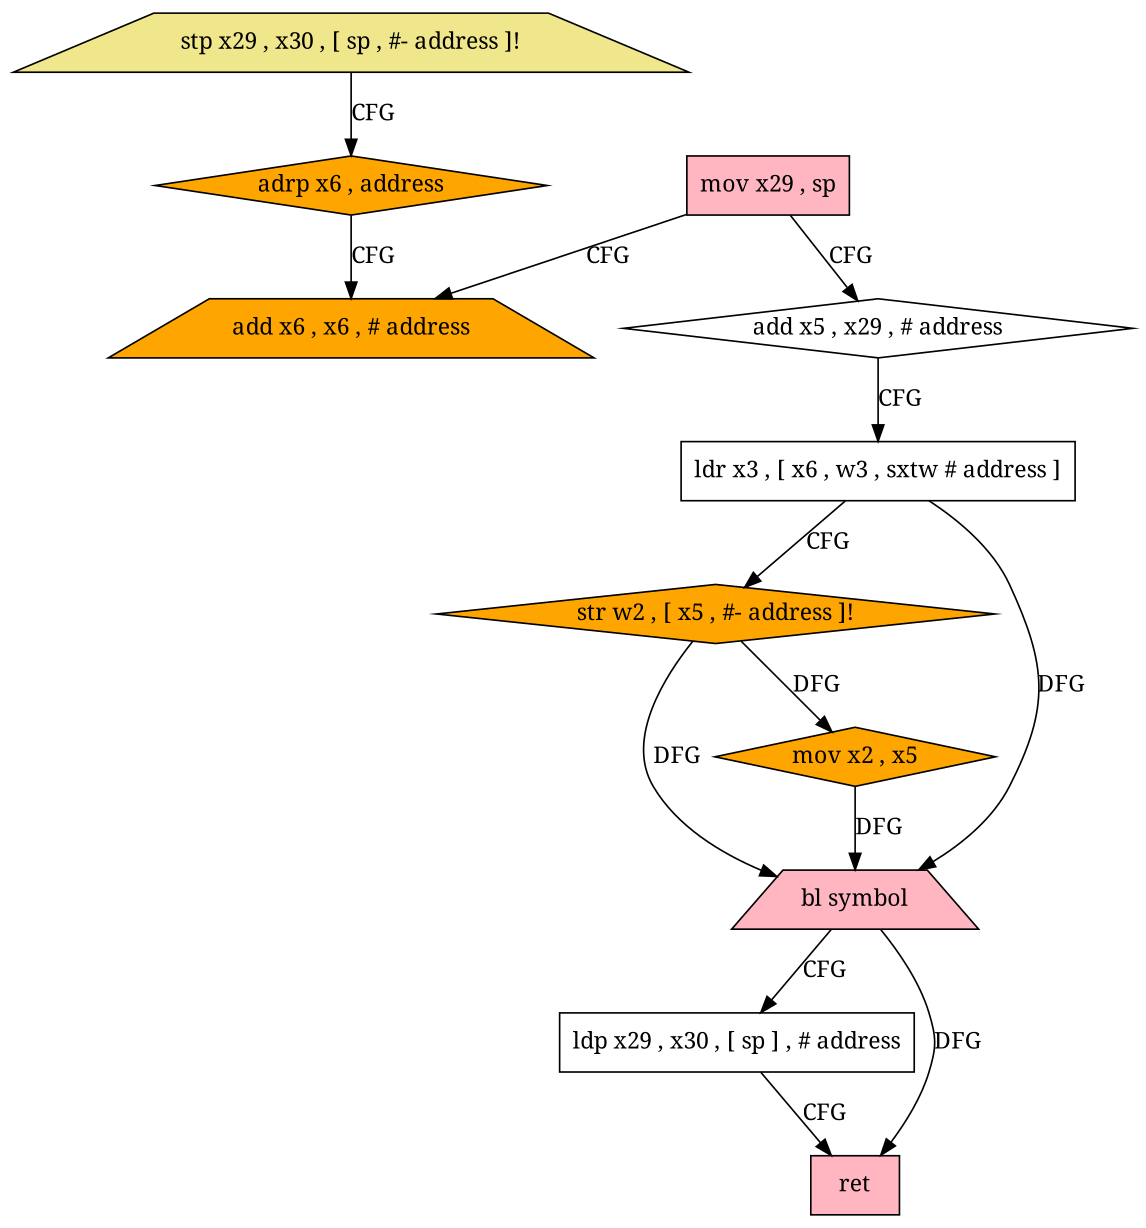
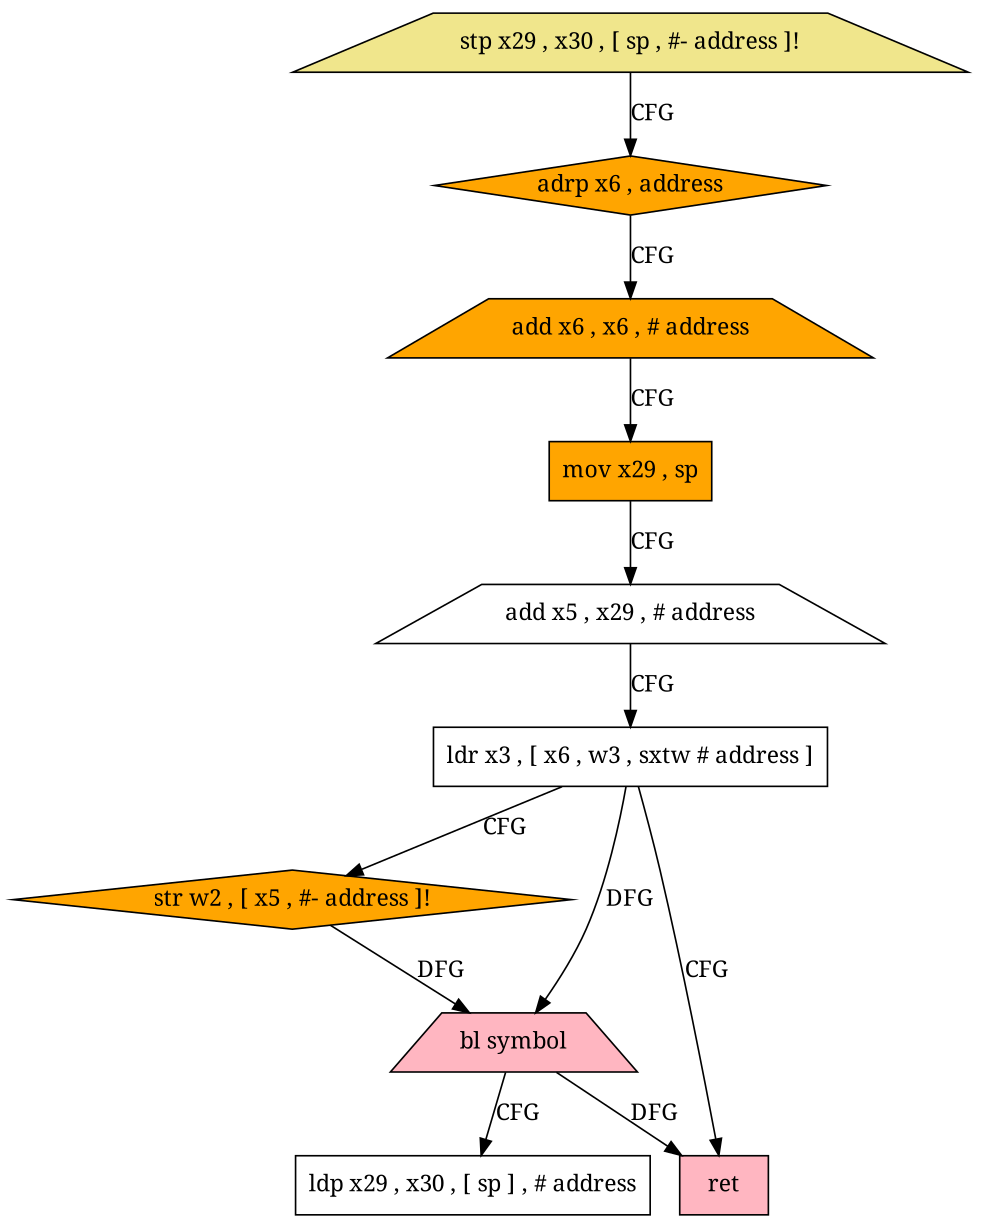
(768, 186) -> (630, 471)
(569, 254) -> (630, 392)
(878, 328) -> (630, 614)
(855, 757) -> none
(791, 1108) -> (680, 962)
